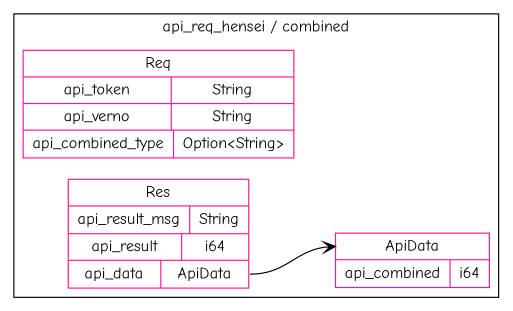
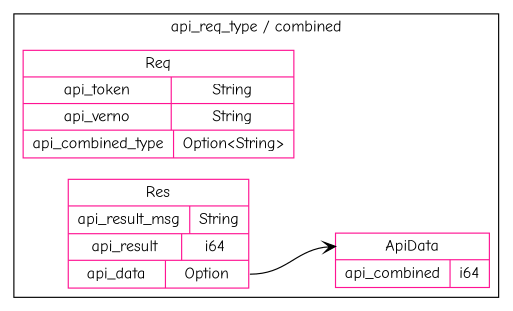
(256, 27) -> (256, 27)
(205, 274) -> (207, 274)
